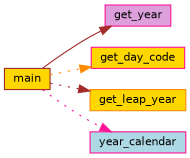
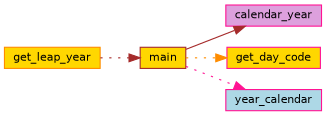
(138, 16) -> (274, 16)
(65, 86) -> (115, 58)
